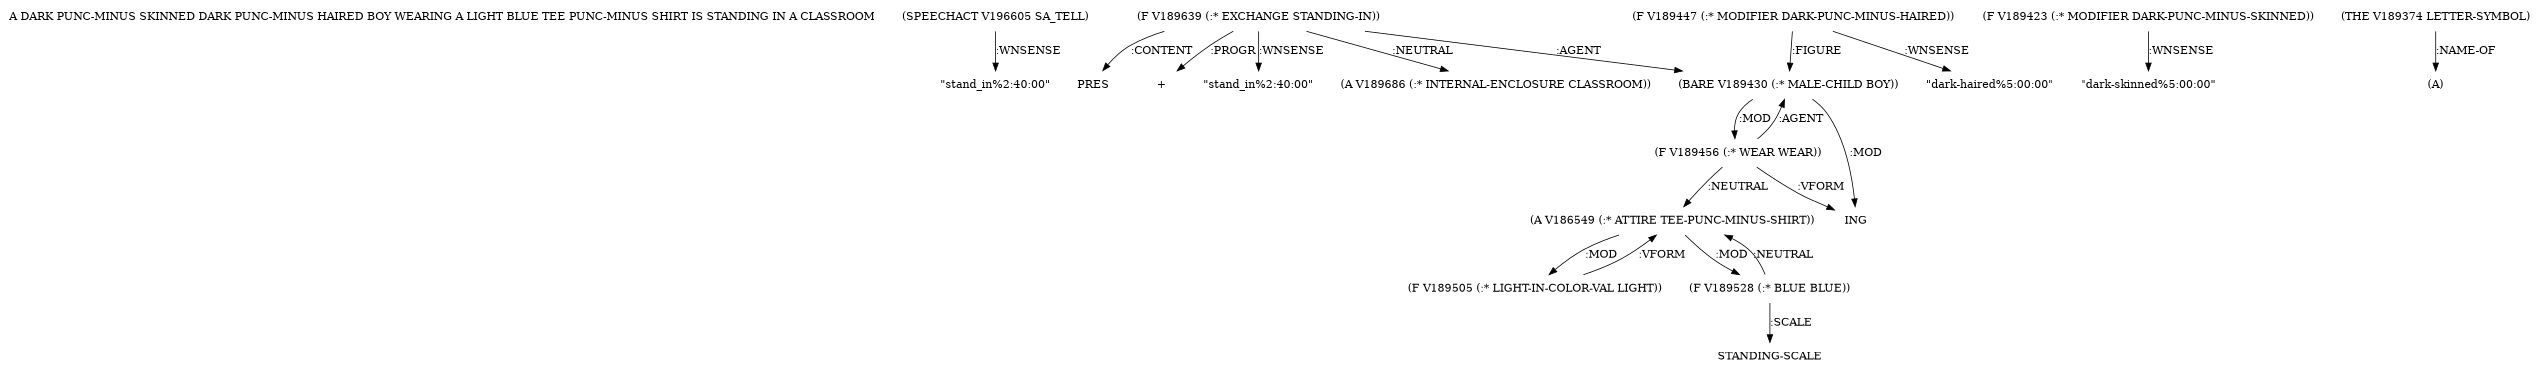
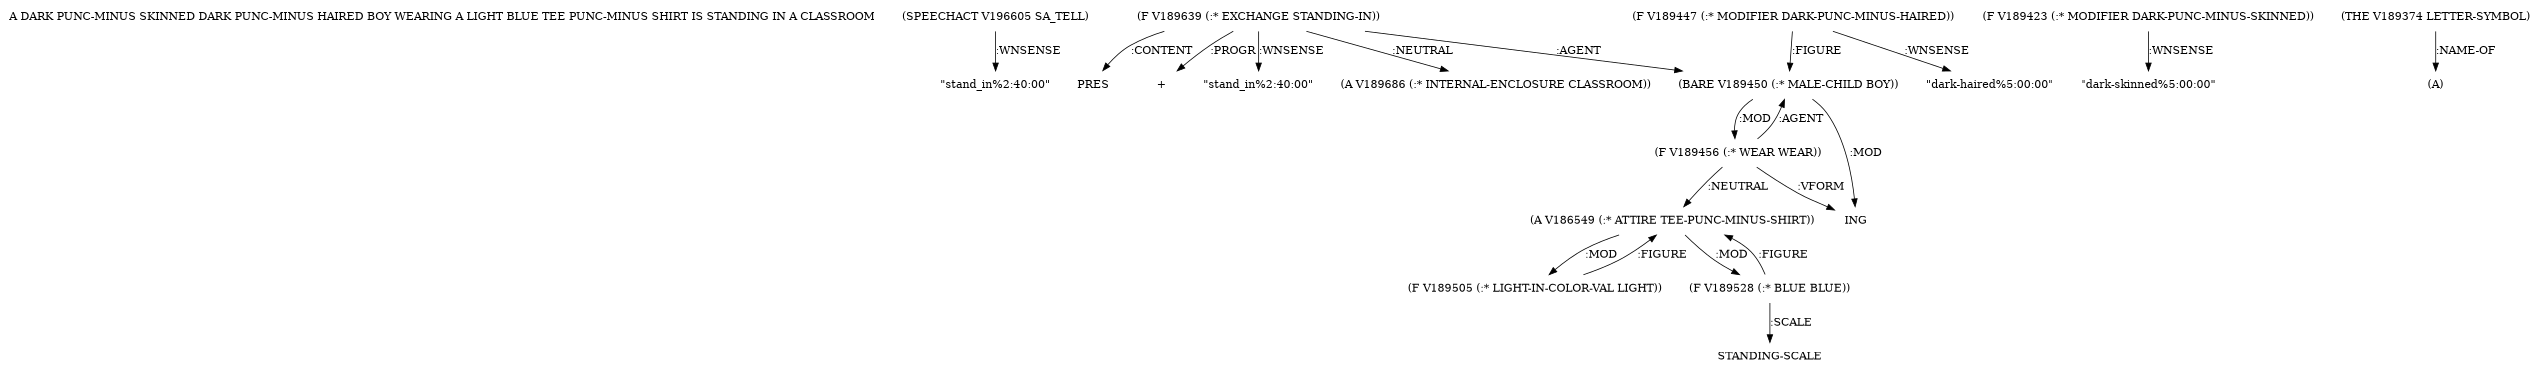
(1789, 85) -> (1789, 85)
(1662, 255) -> (1662, 255)
(1783, 255) -> (1783, 255)
